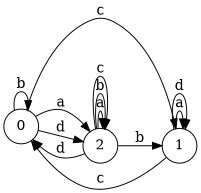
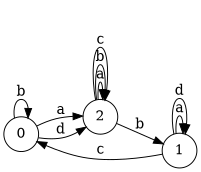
(104, 19) -> none
(61, 158) -> none
